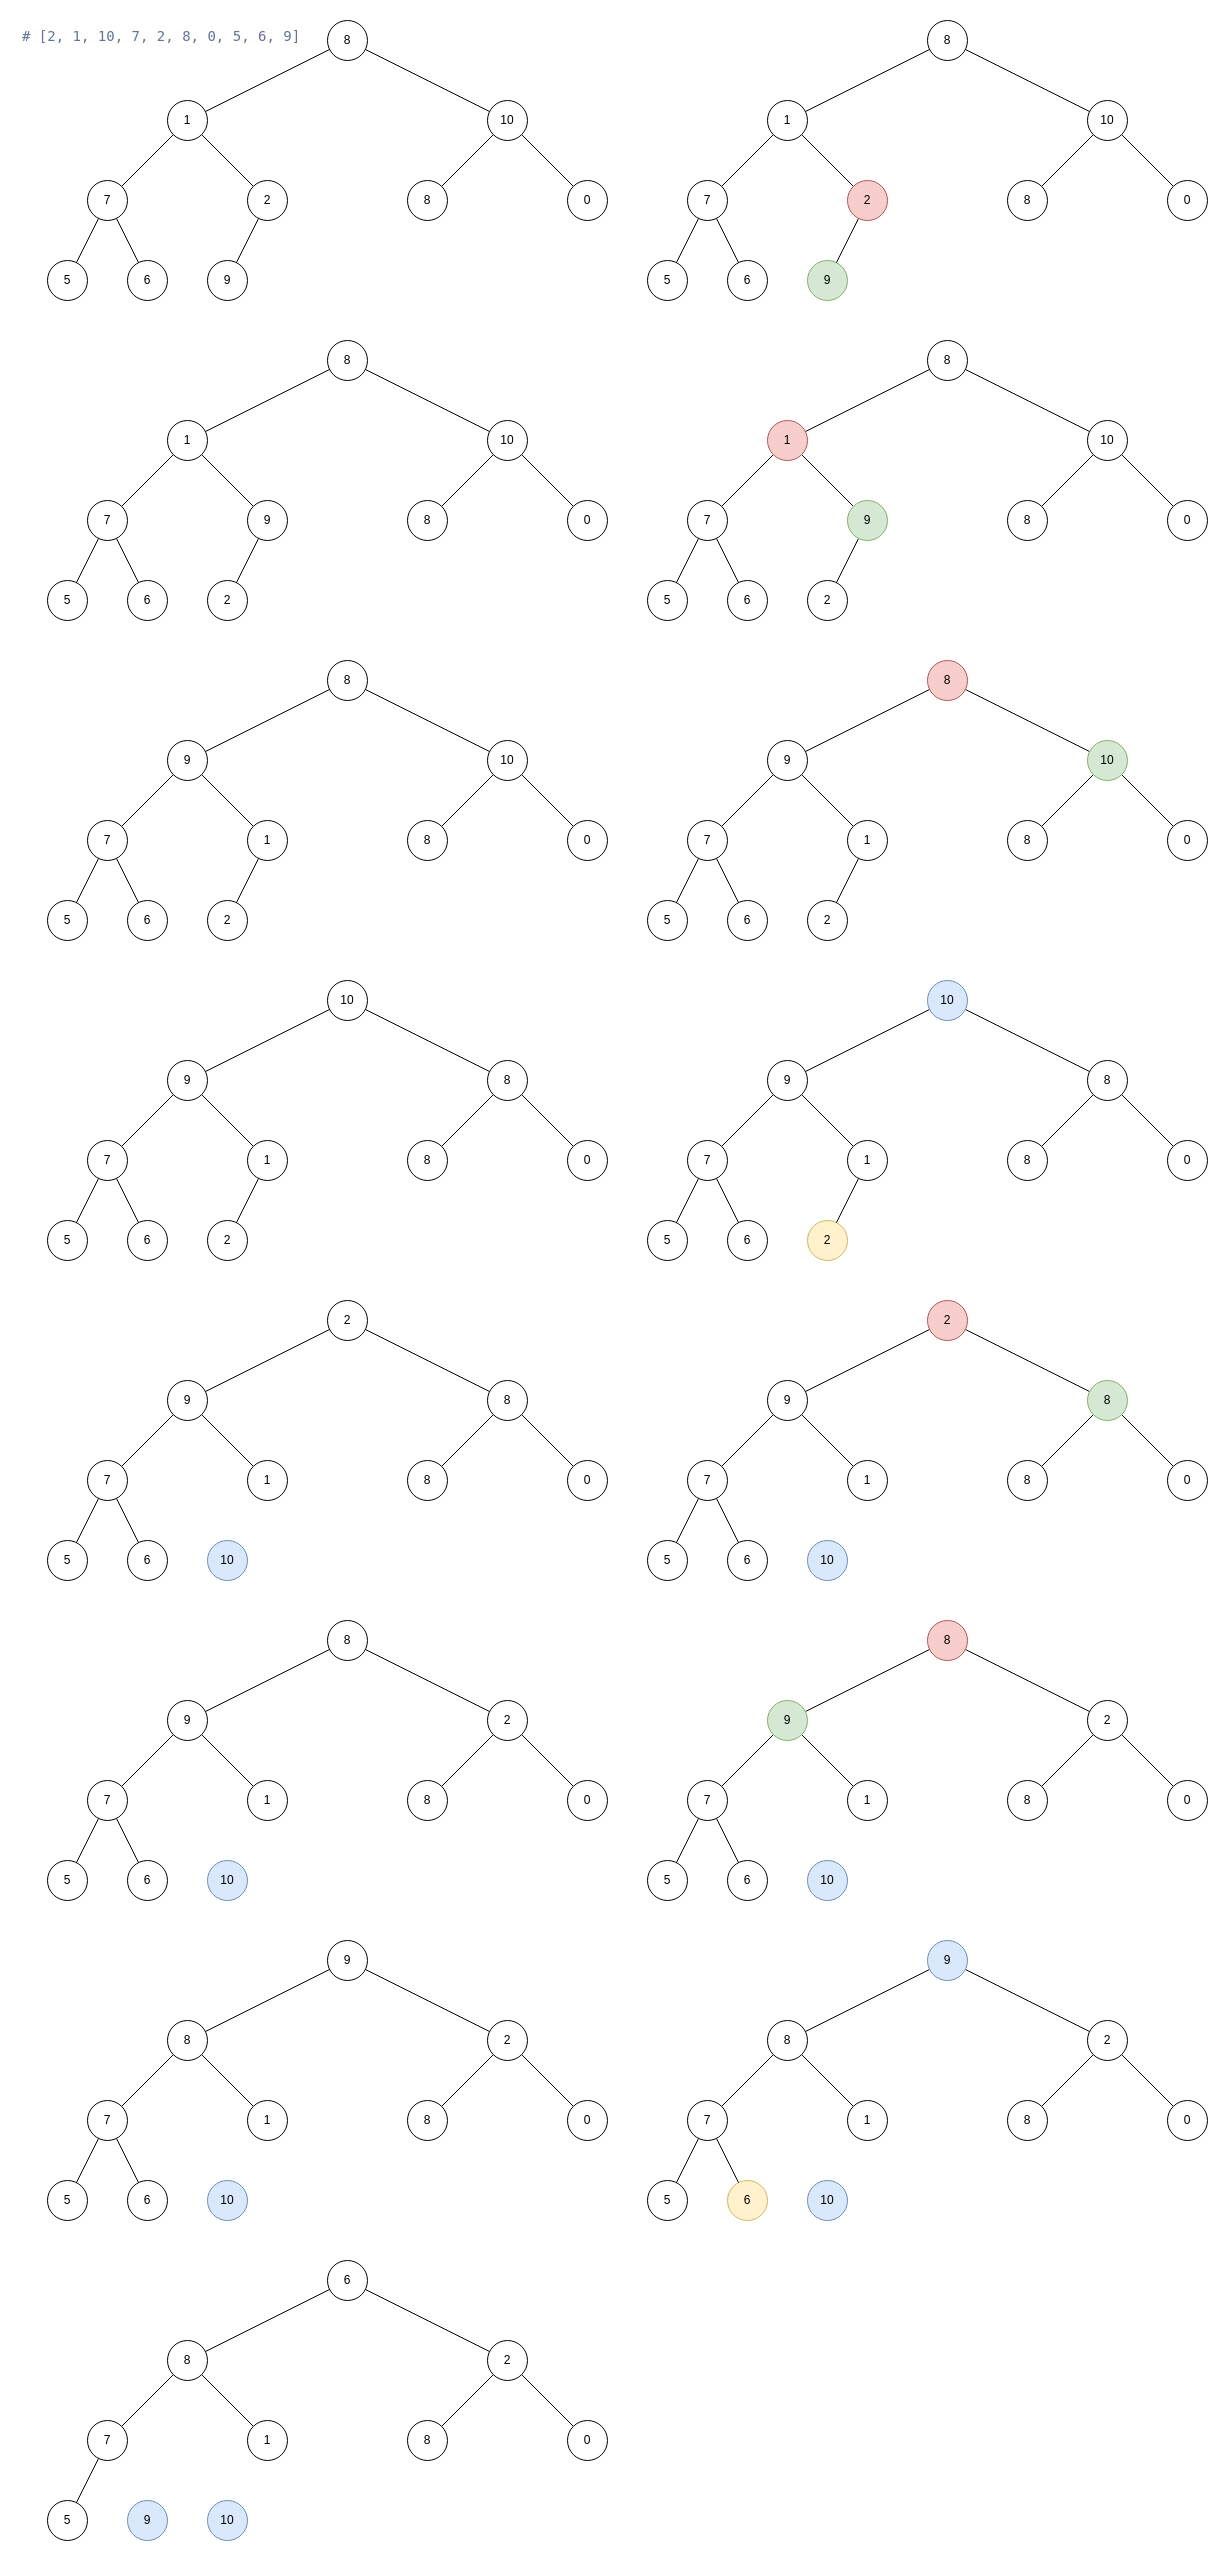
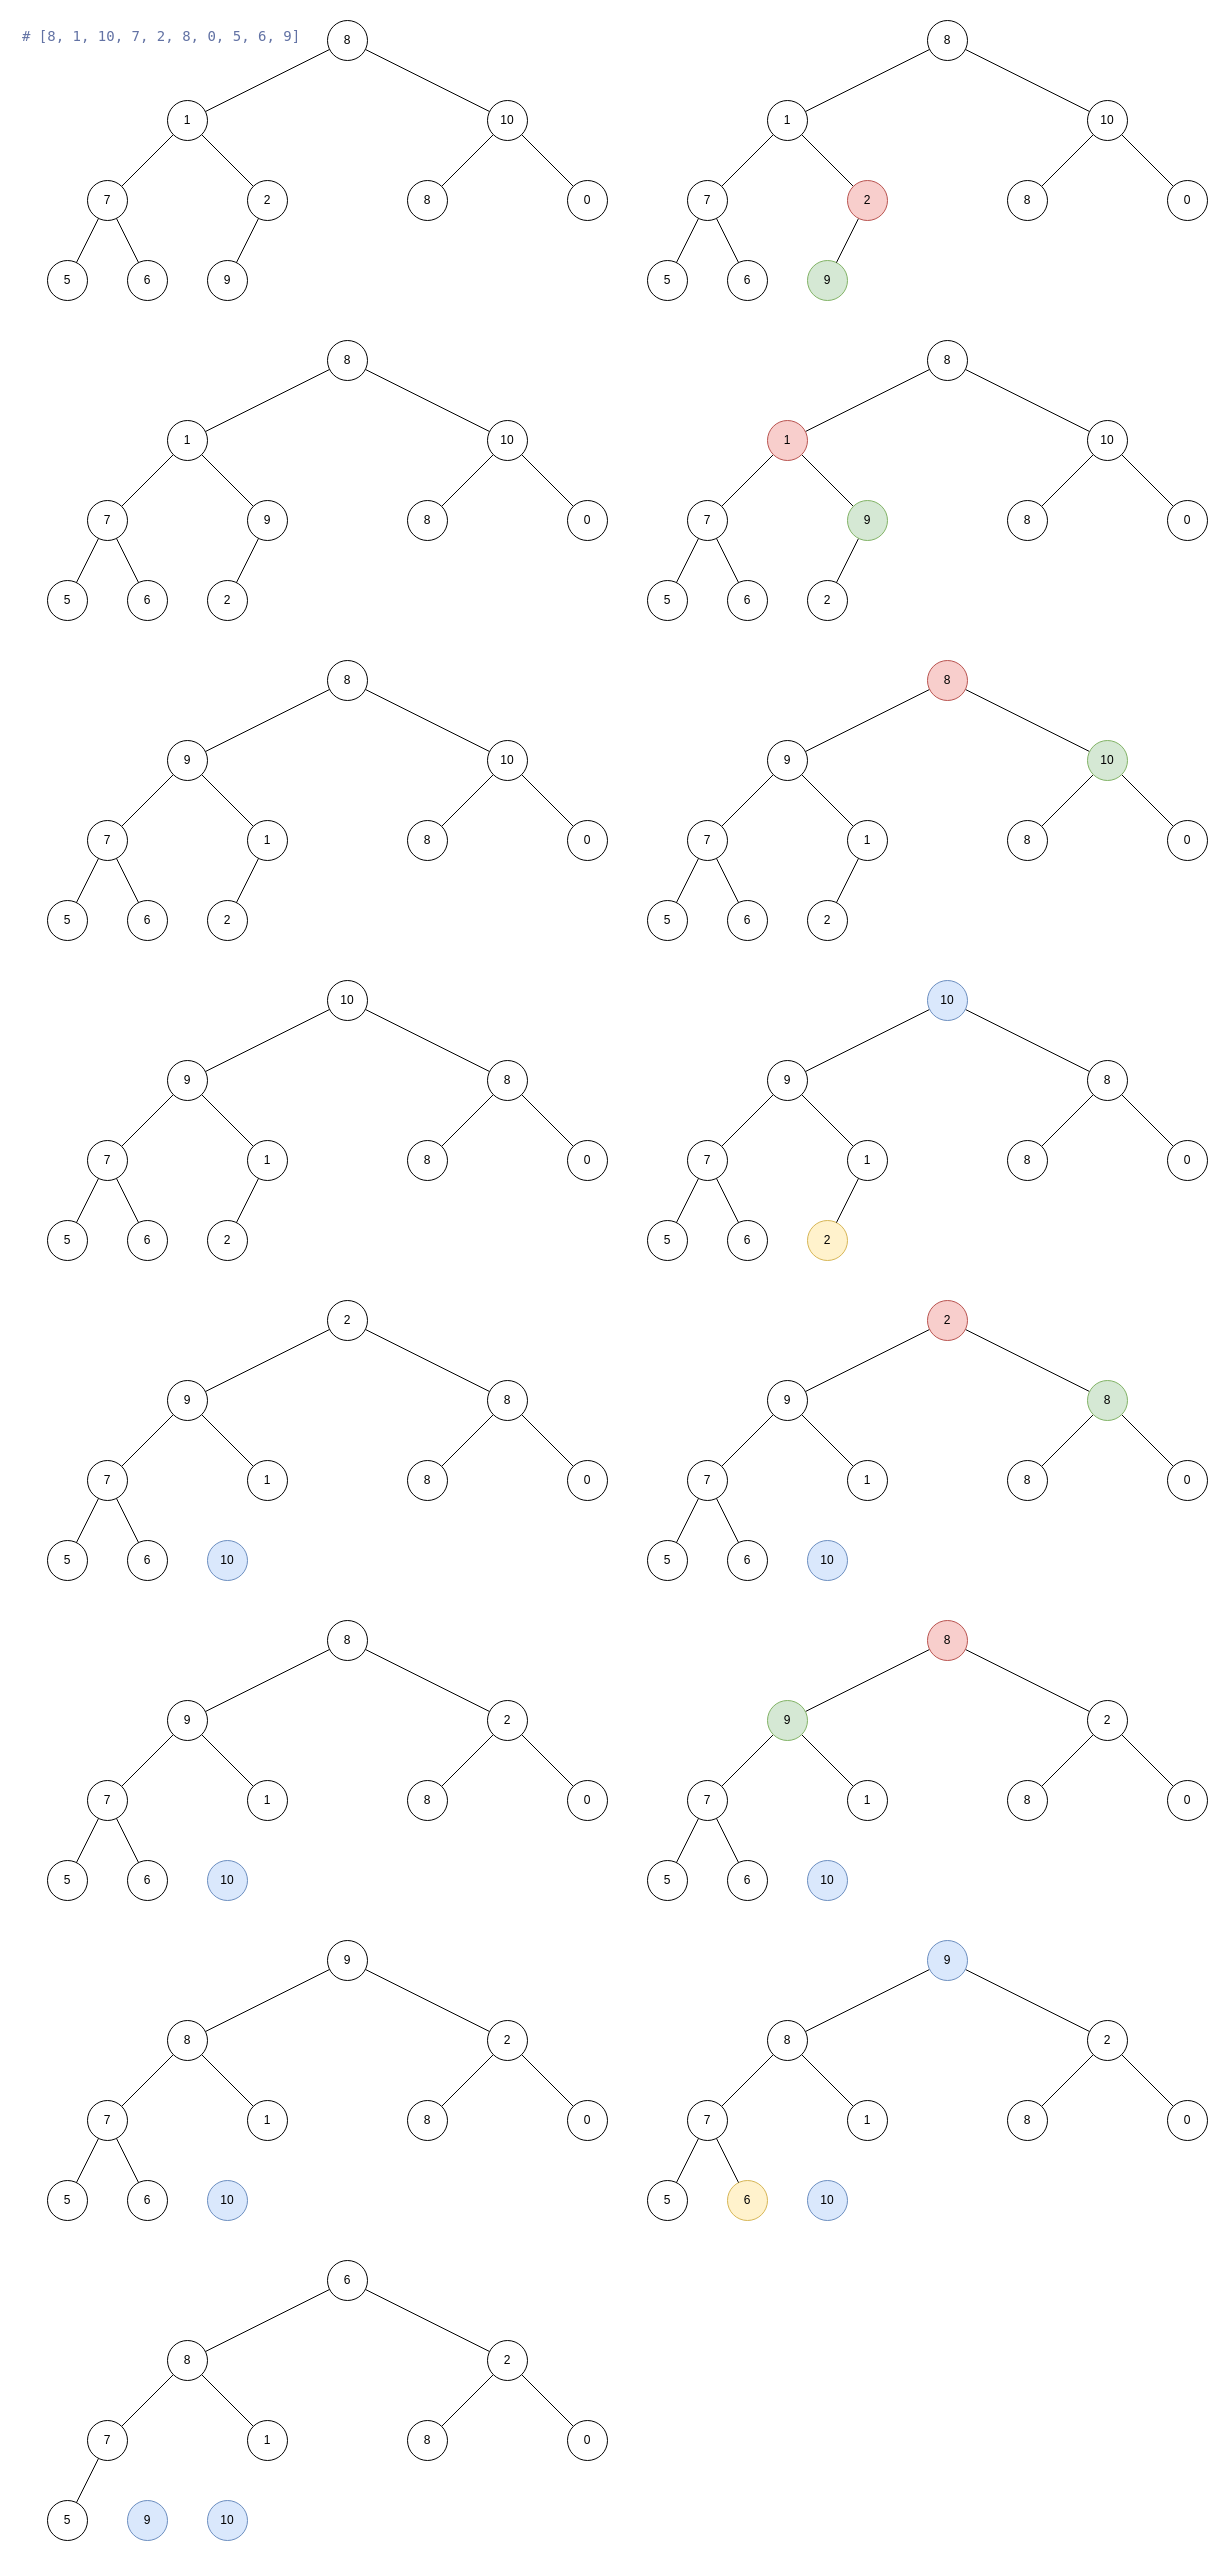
(104, 35) -> (104, 35)
